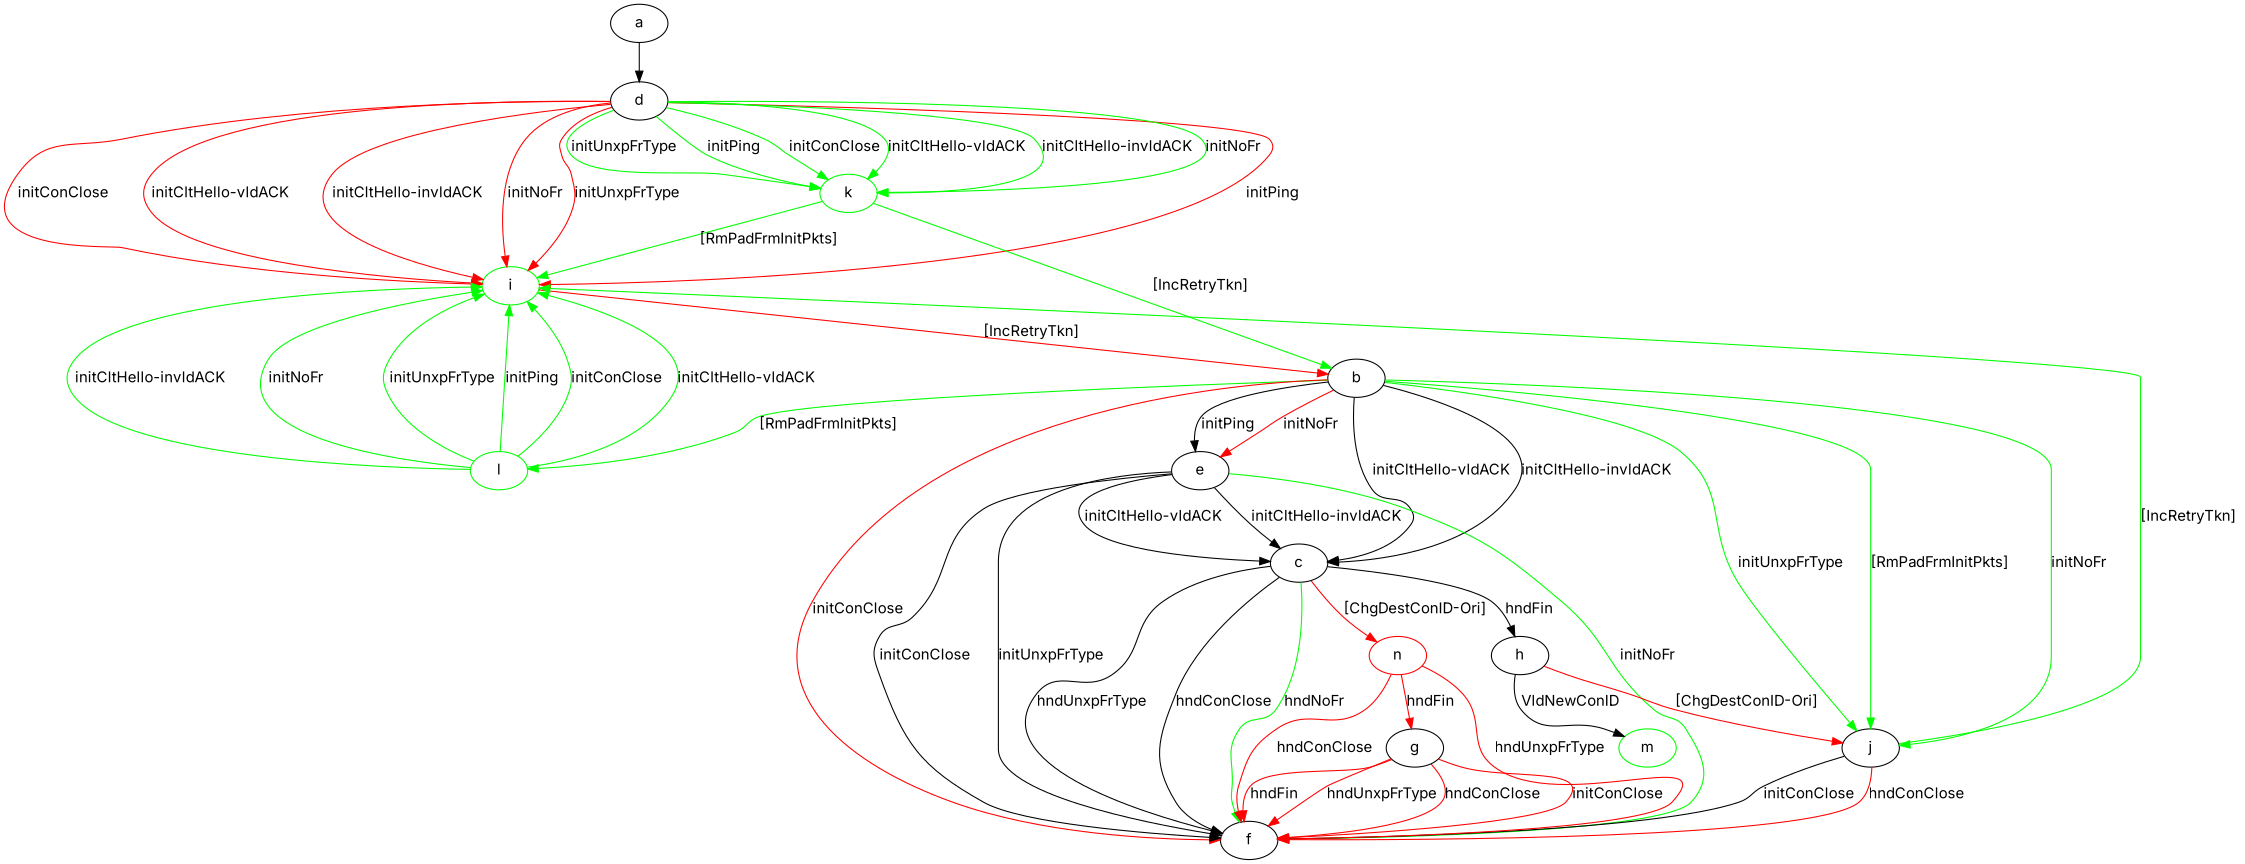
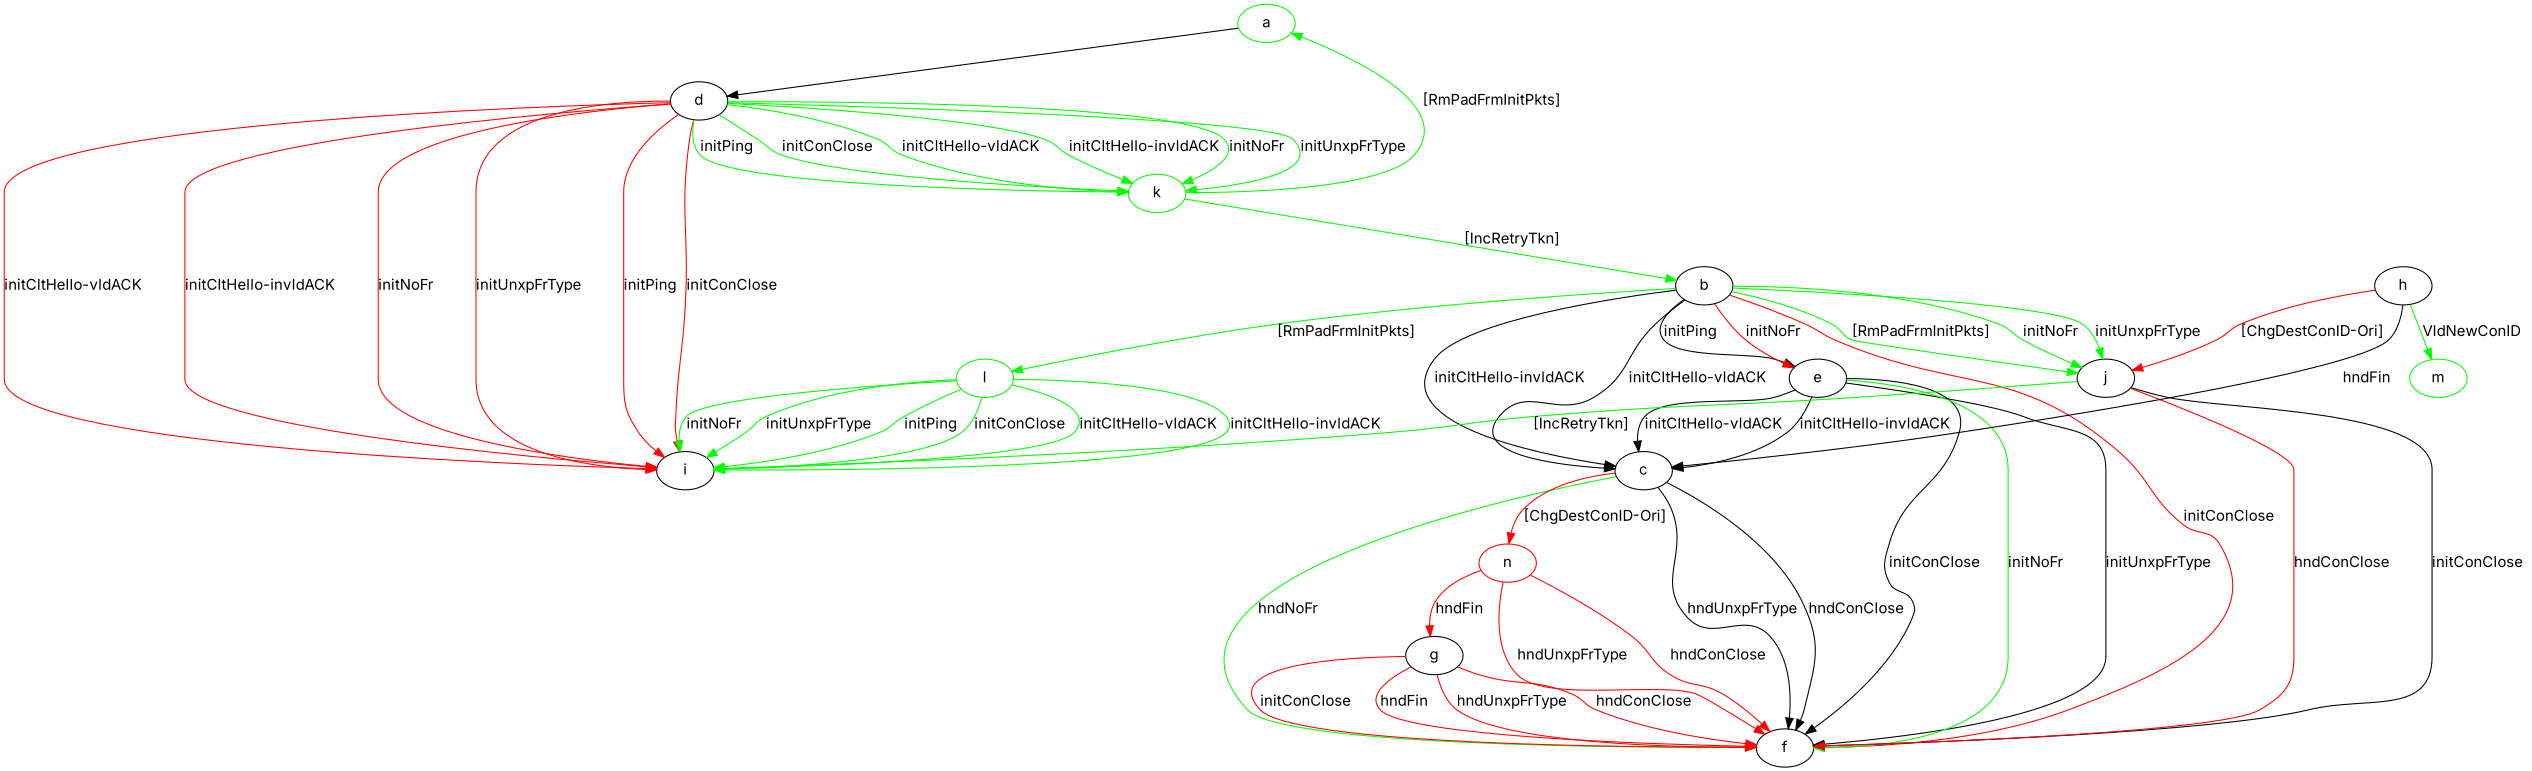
(639, 23) -> (1266, 23)
(685, 238) -> (1394, 168)
(511, 286) -> (685, 471)
(928, 331) -> none
(1427, 581) -> (2096, 411)
(1547, 725) -> (2419, 327)
